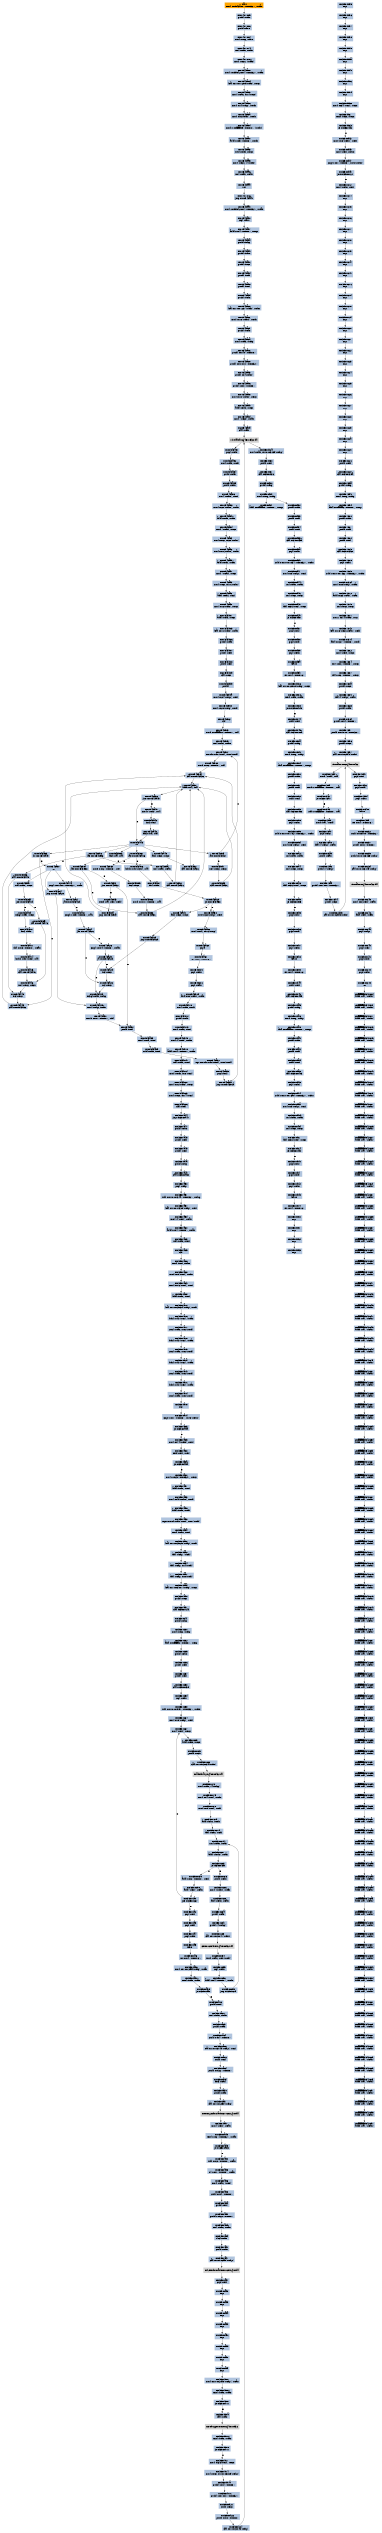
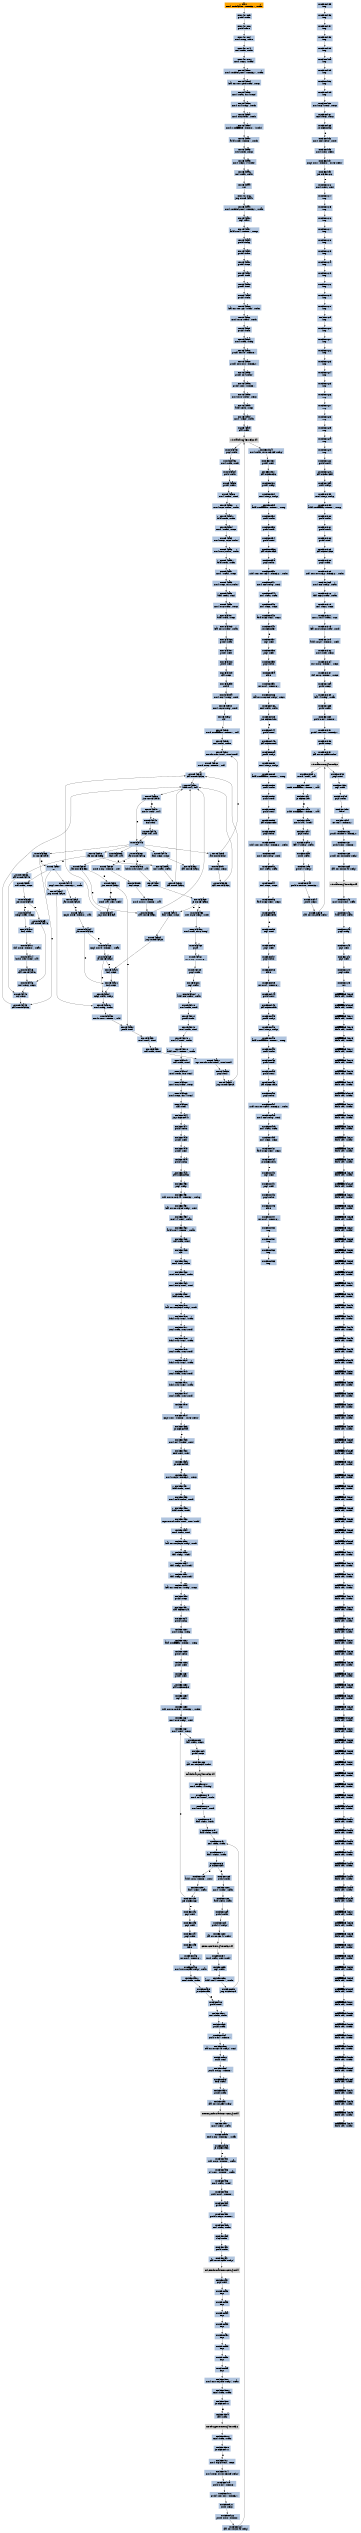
(280, 501) -> (269, 511)
